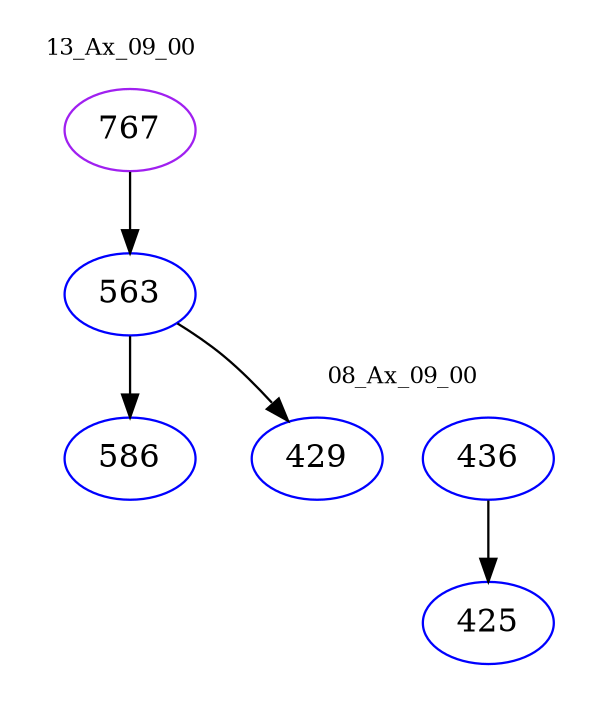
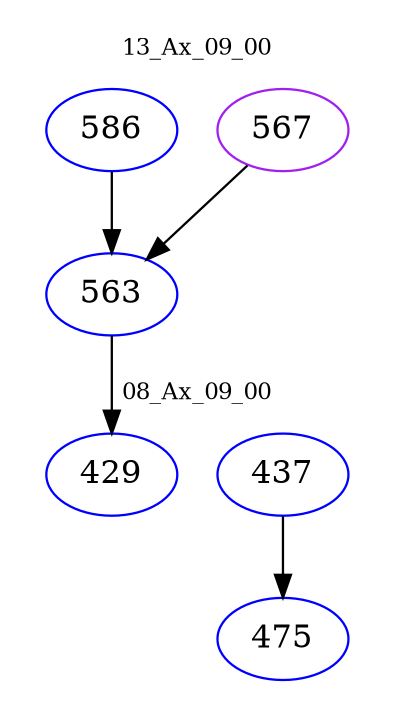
(130, 130) -> (283, 130)
(130, 365) -> (112, 201)
(488, 459) -> (283, 475)
(488, 623) -> (283, 639)
